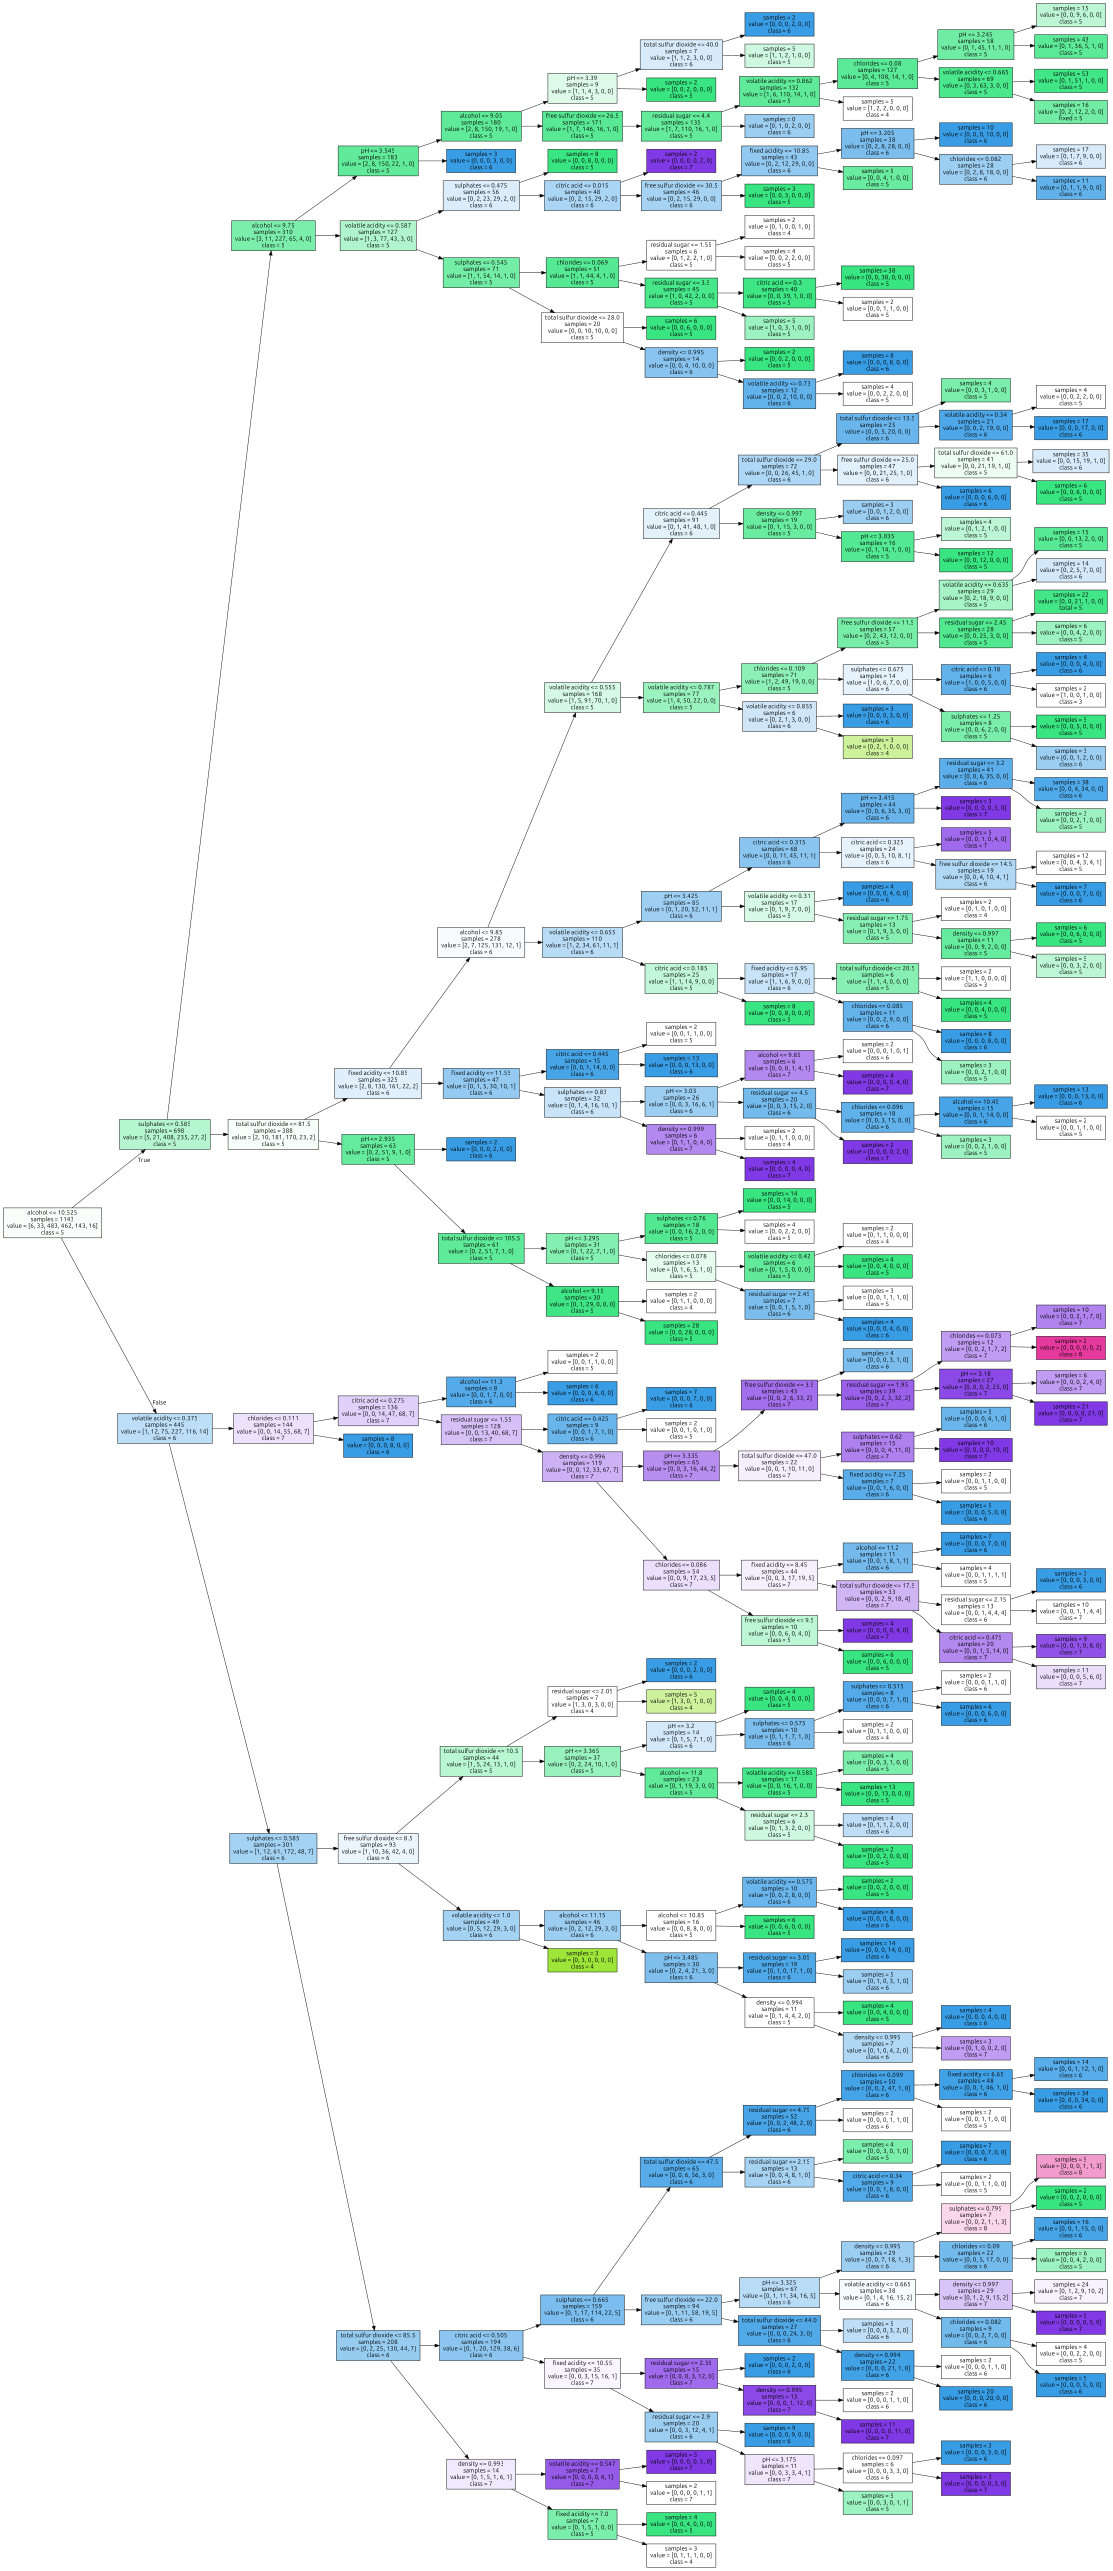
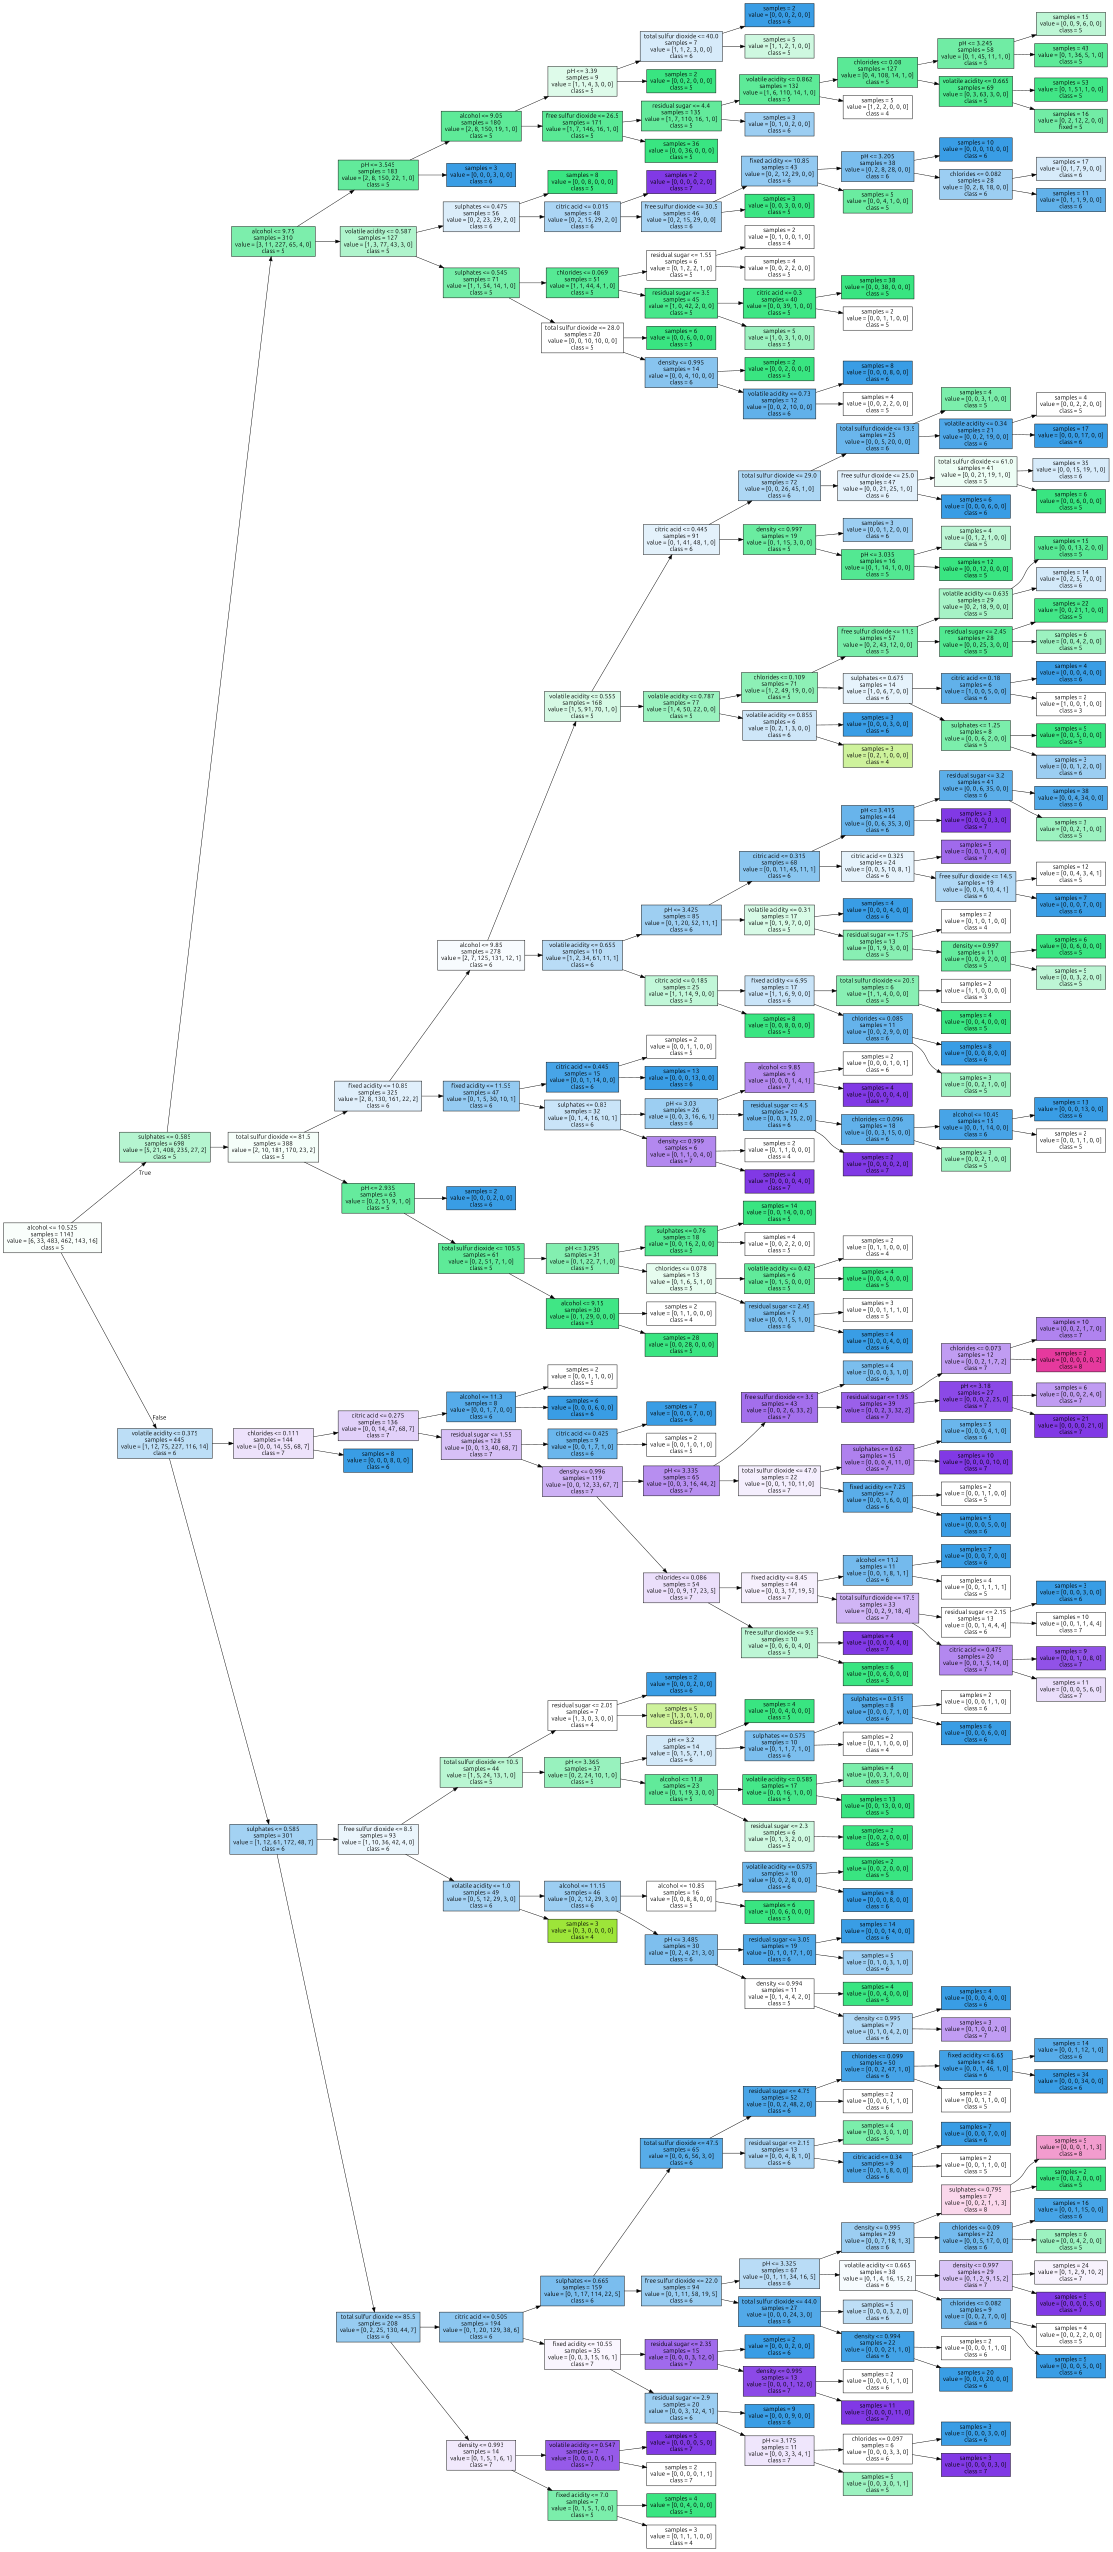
(780, 126) -> (780, 124)
none -> (681, 151)
(1071, 602) -> (1071, 610)
(878, 1825) -> none
